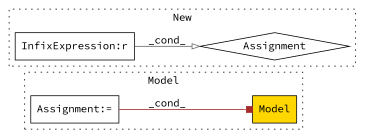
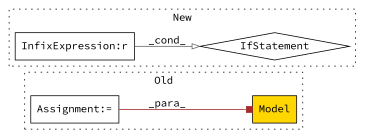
(275, 46) -> (275, 46)
(164, 81) -> (164, 81)
(167, 104) -> (167, 104)
